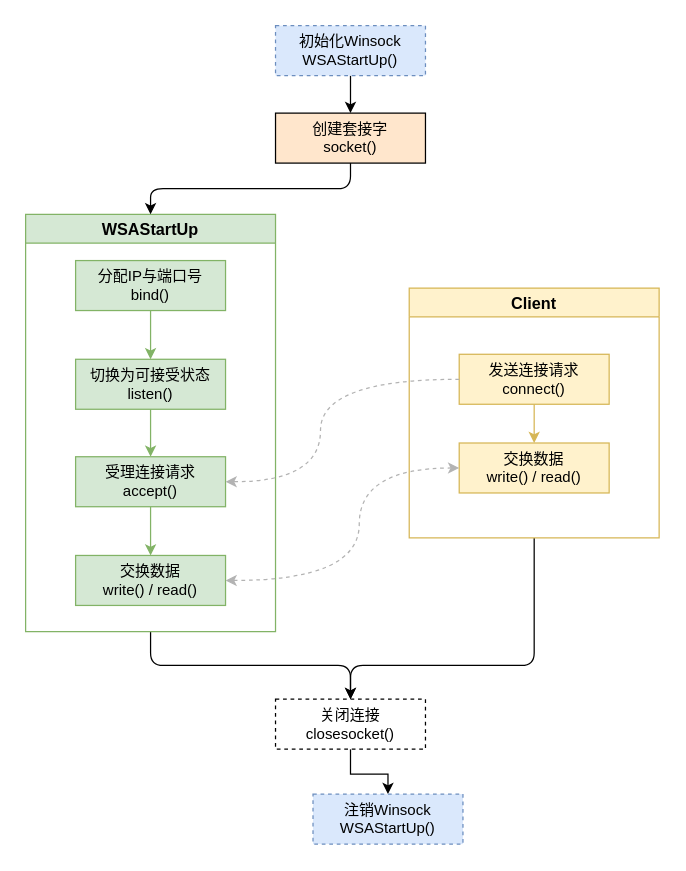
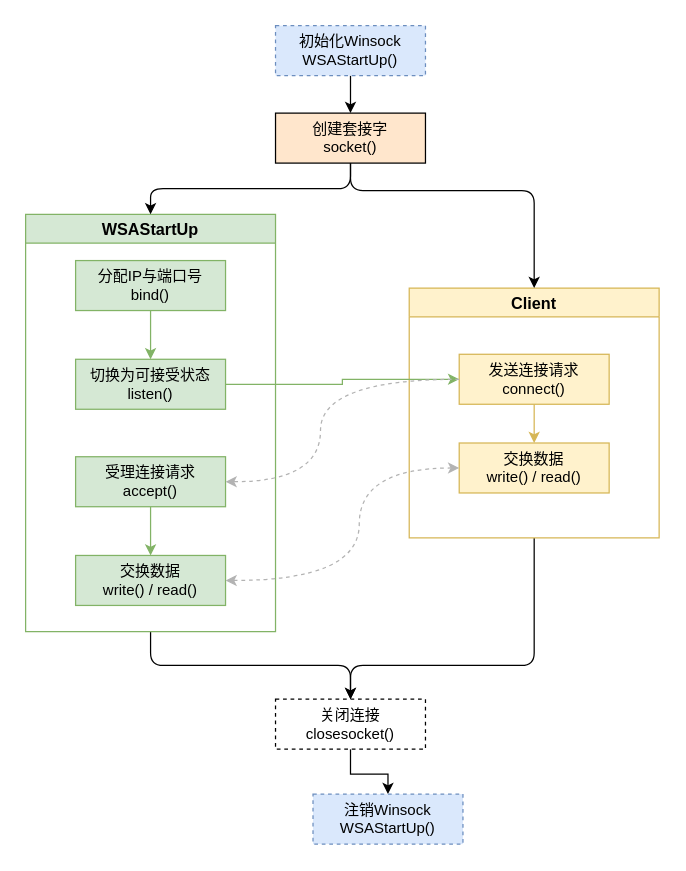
none -> (483, 191)
(151, 431) -> (318, 384)
